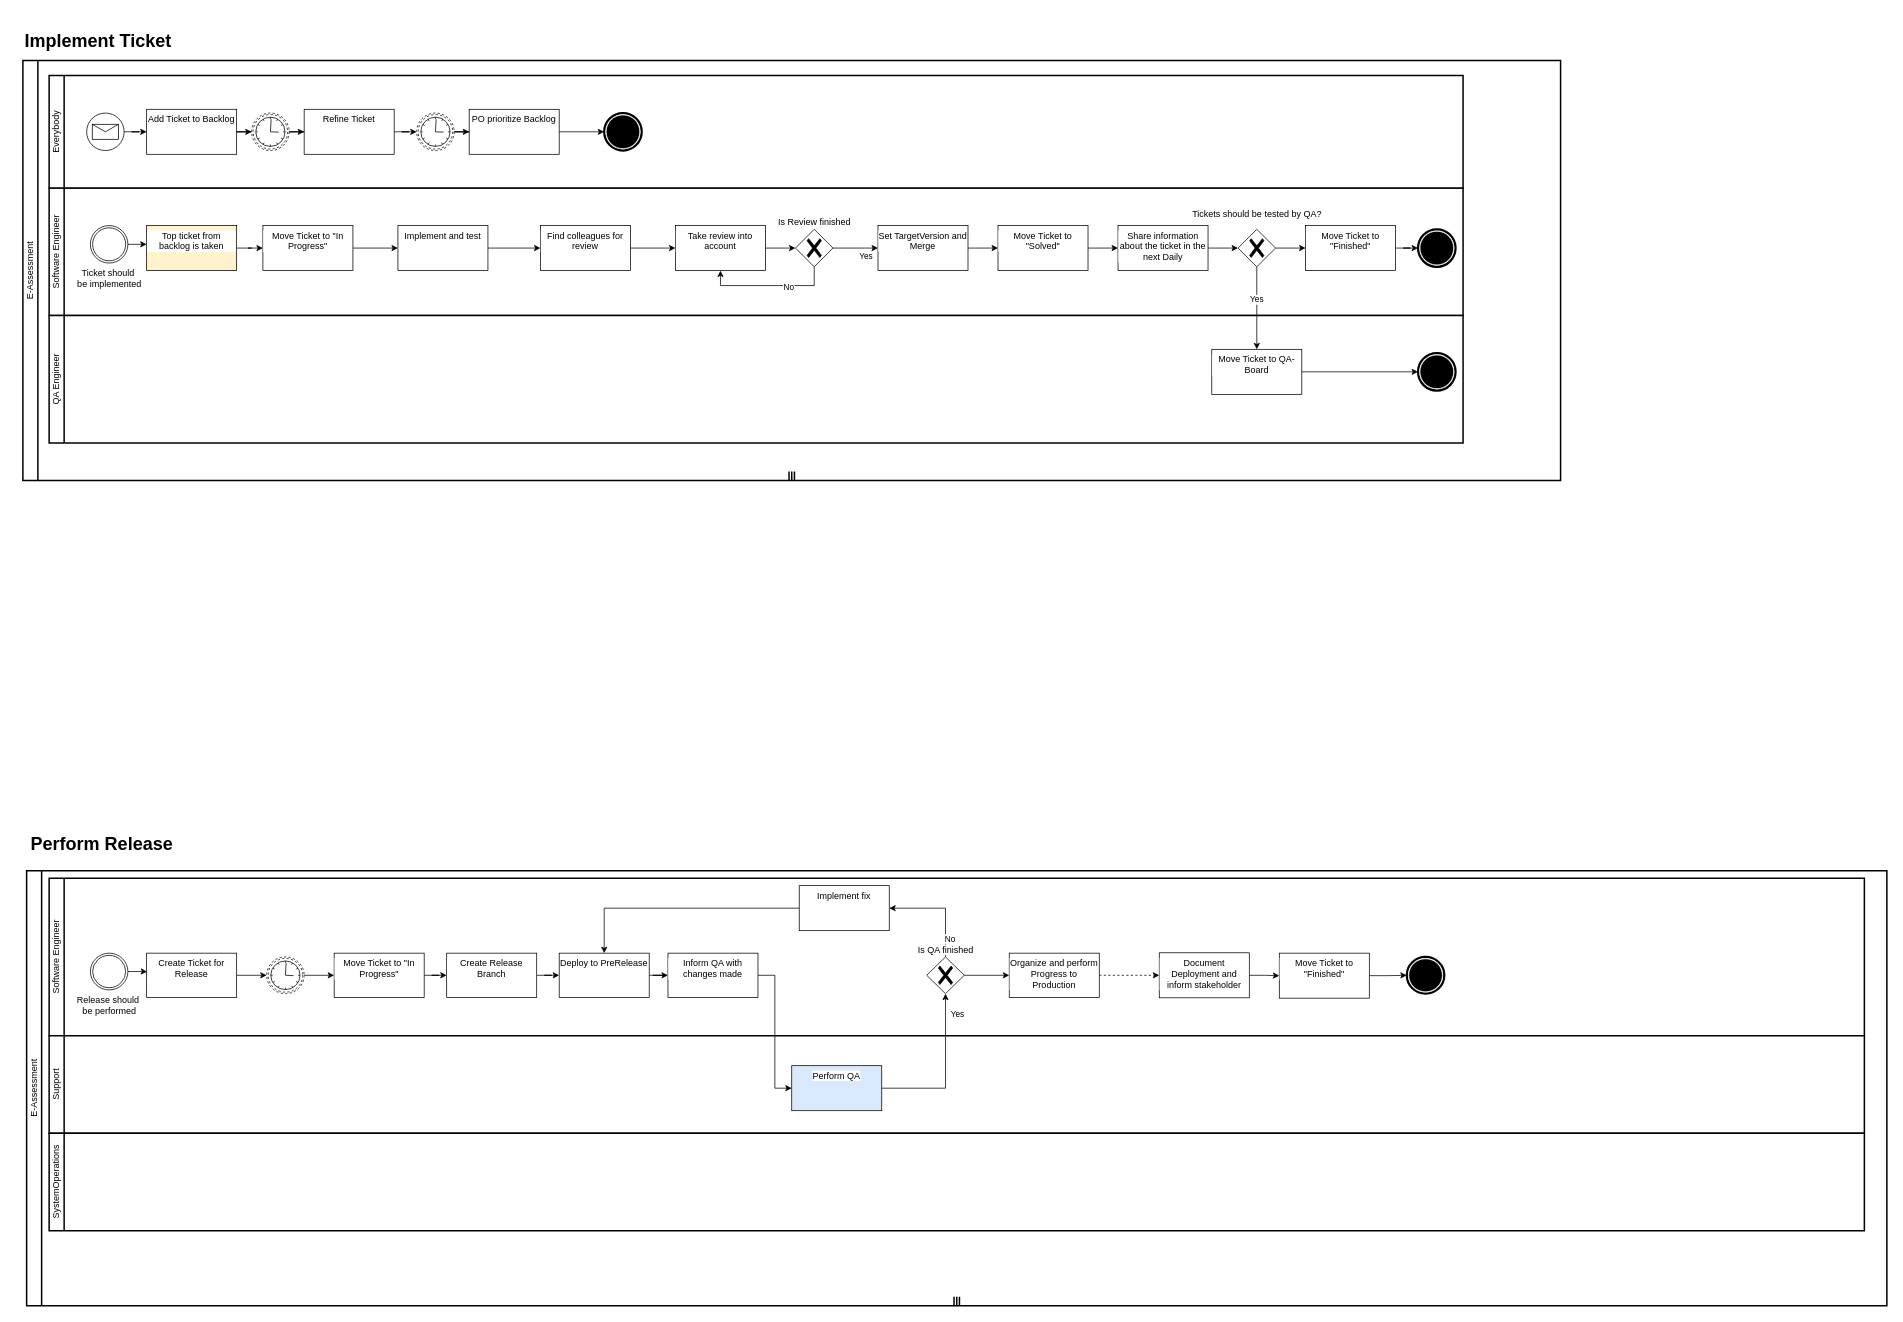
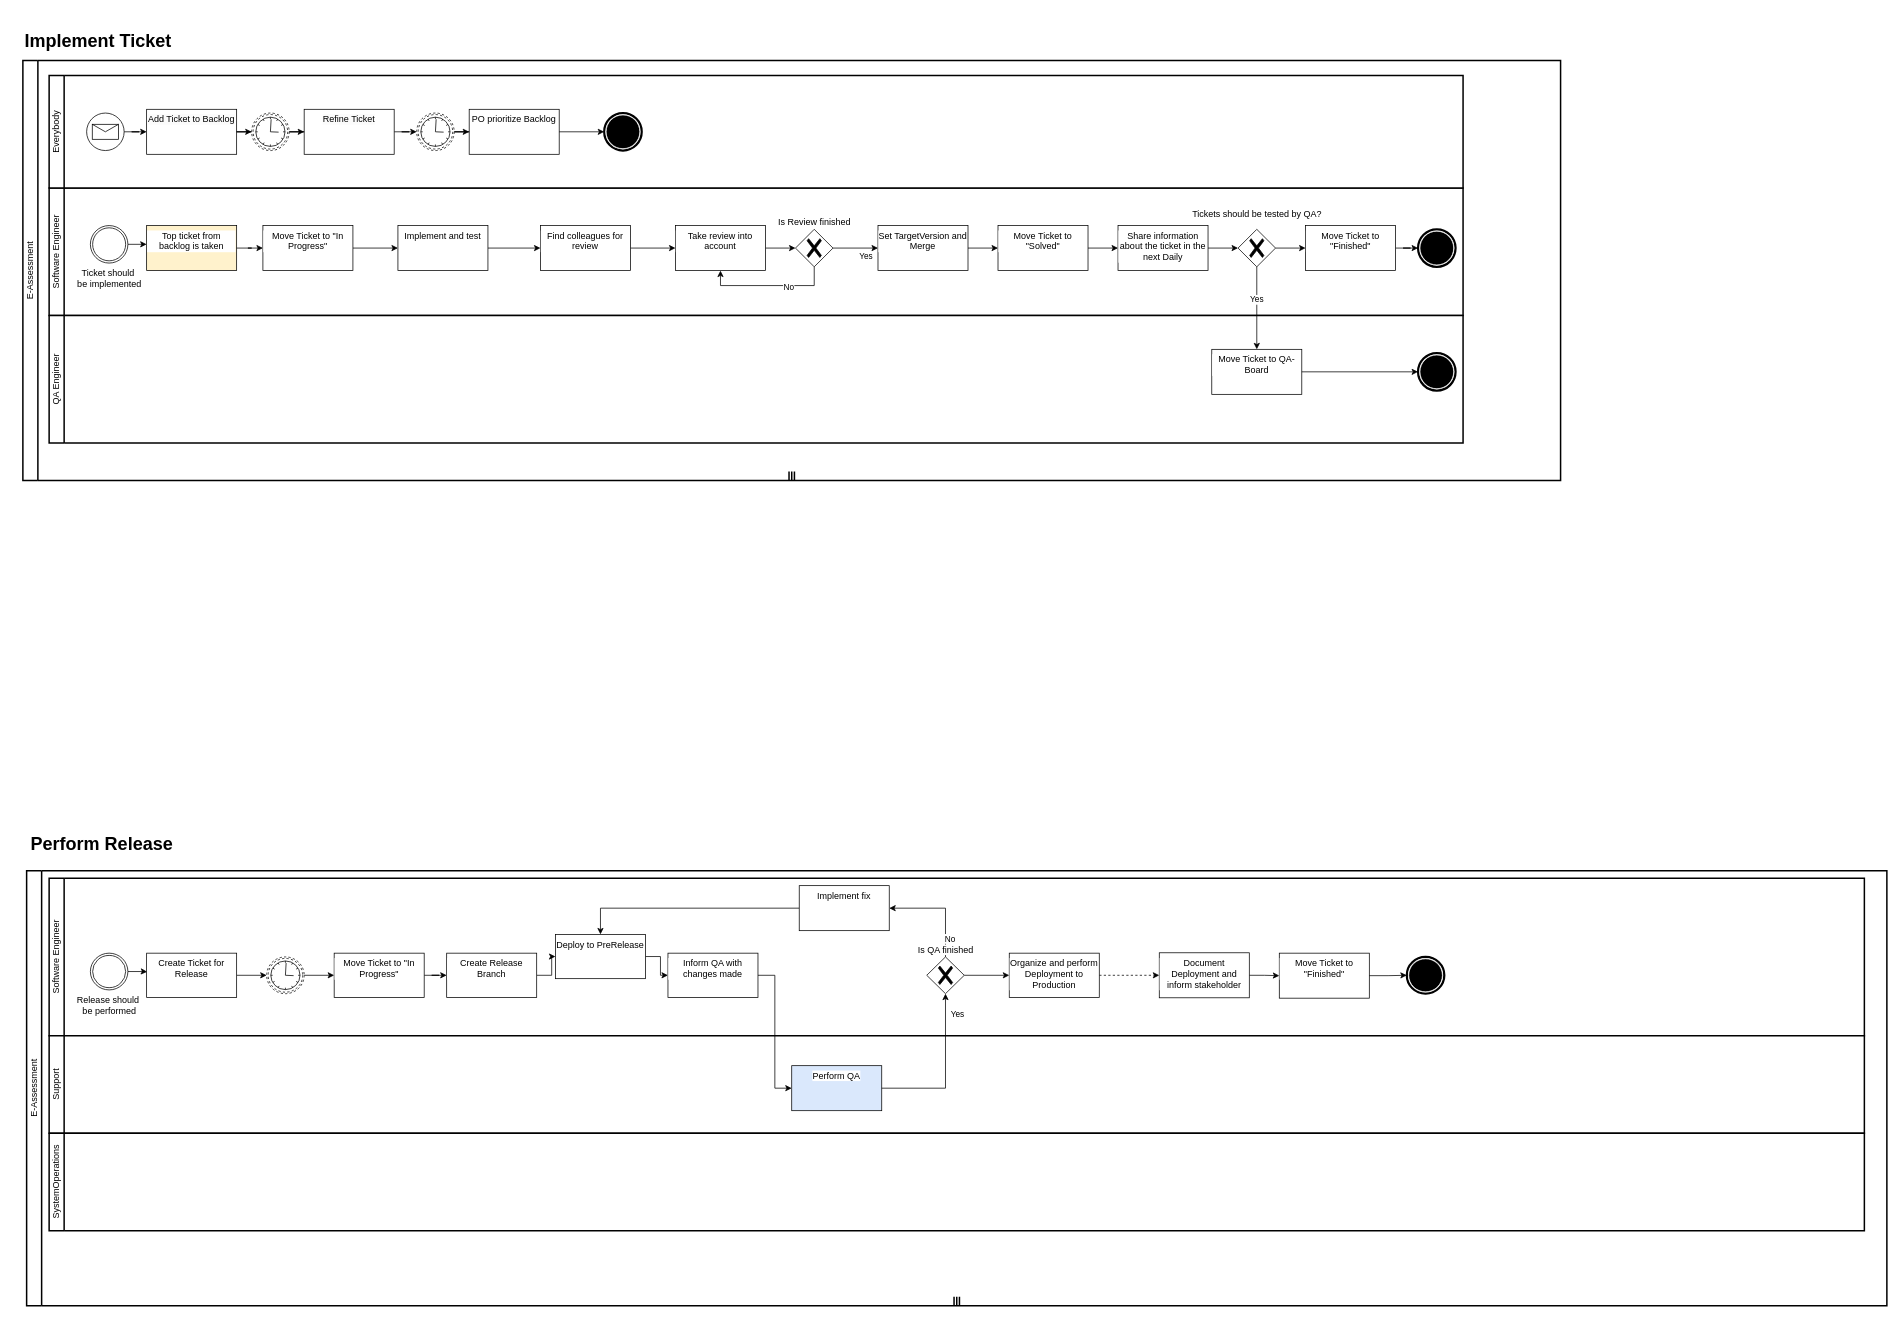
(1054, 974) -> (1054, 974)
(604, 975) -> (600, 956)
